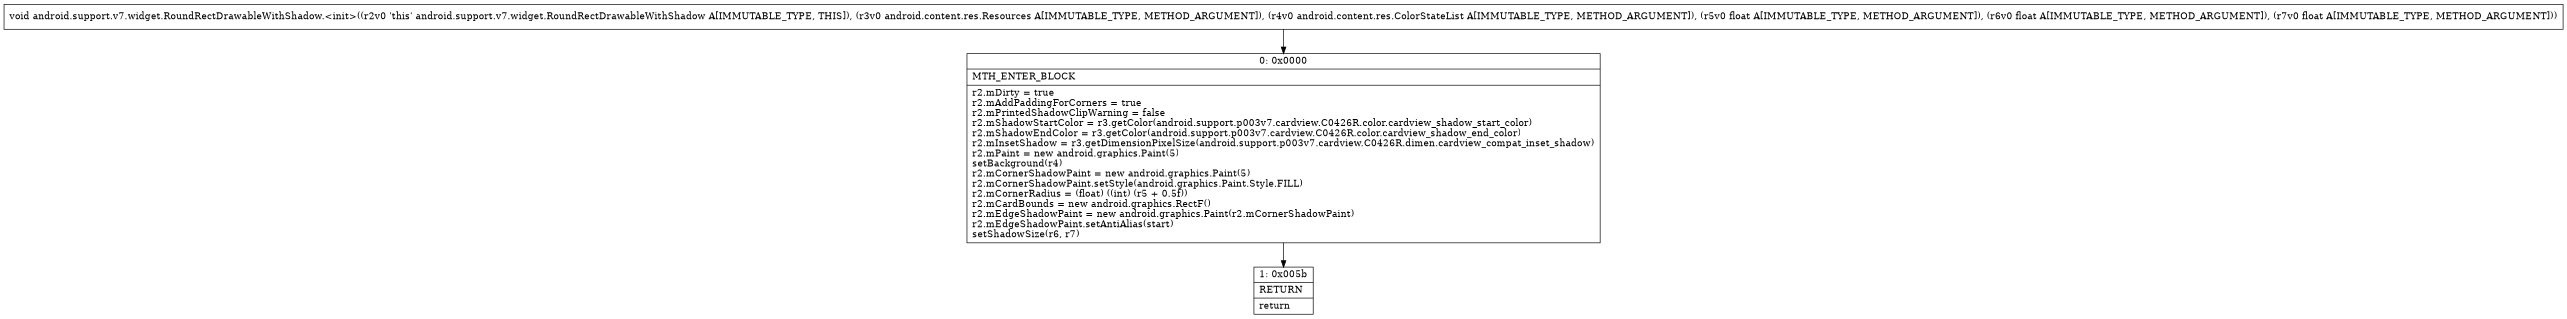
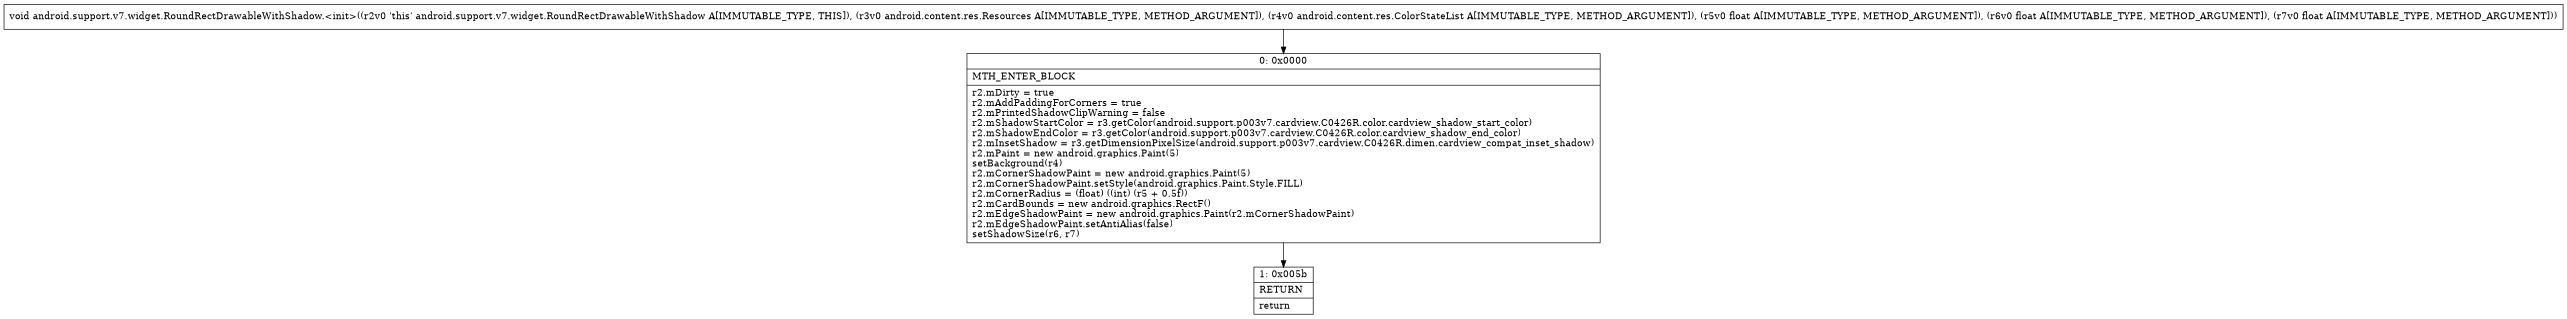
(1073, 224) -> (1073, 224)
